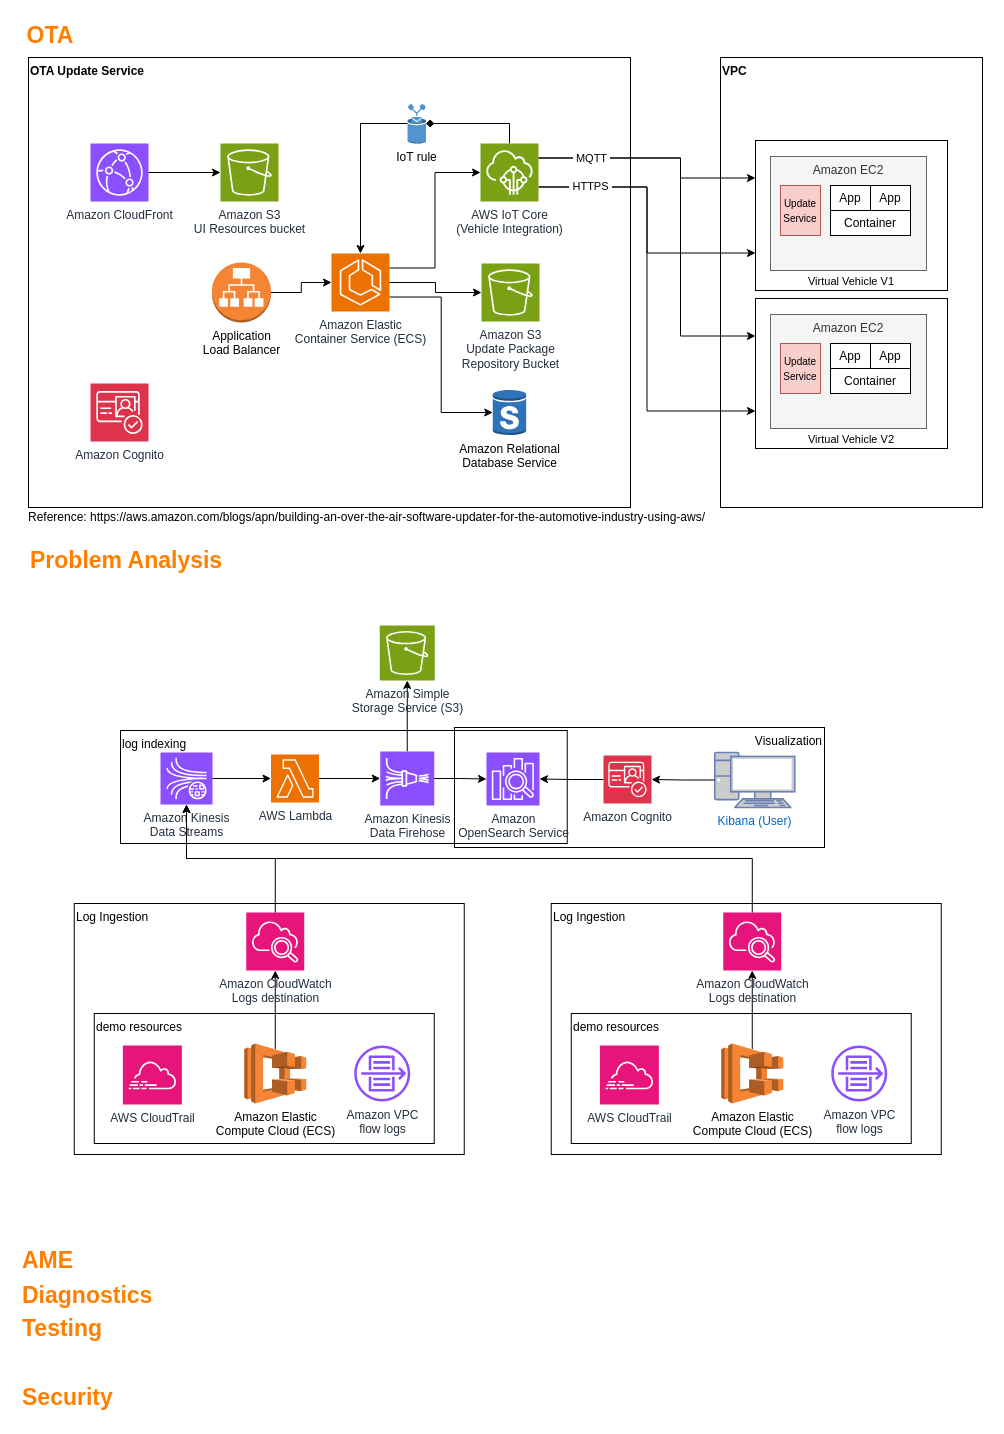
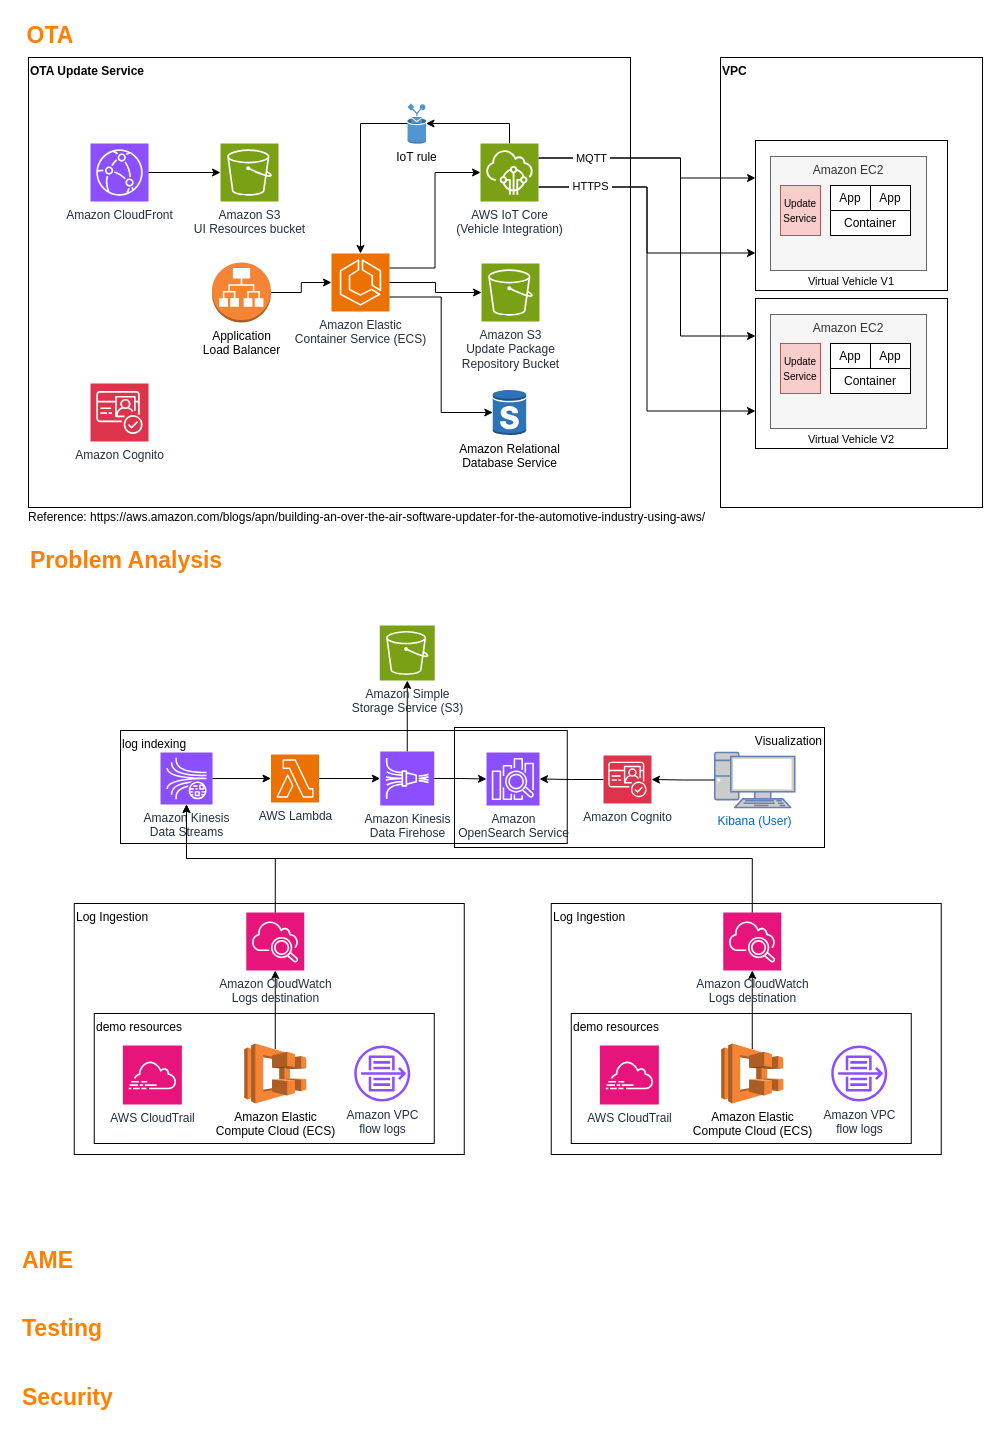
(435, 124) -> (434, 124)
(152, 1296) -> none
